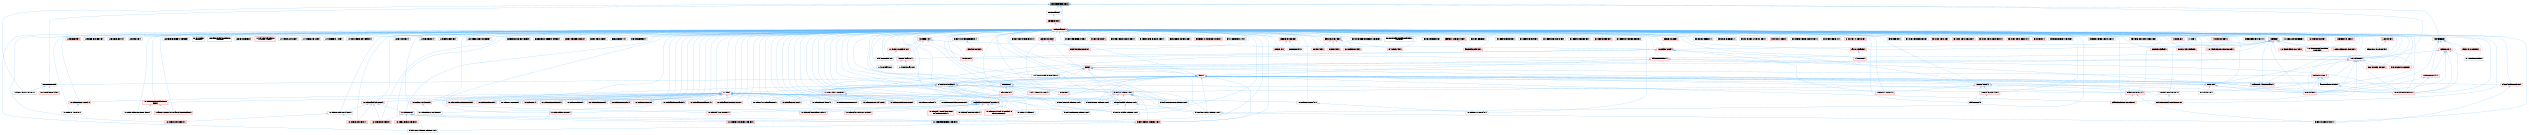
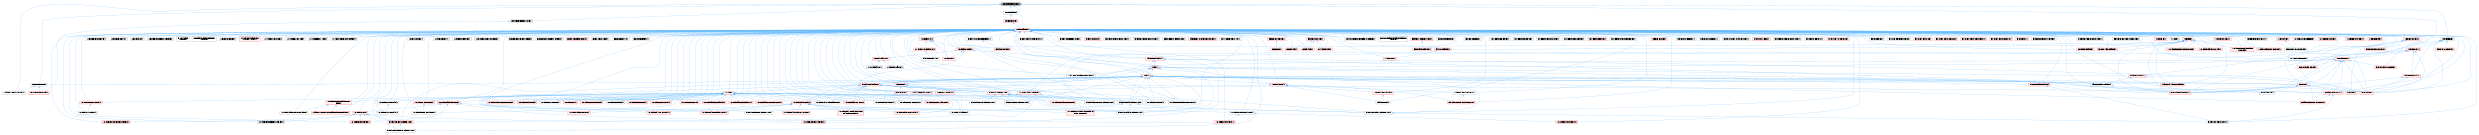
none -> (521, 21)
(1295, 49) -> none
(1352, 49) -> none
(986, 103) -> (802, 103)
